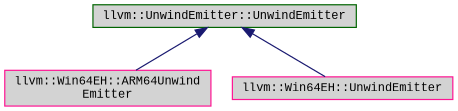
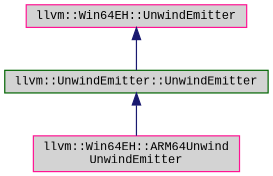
(289, 55) -> (136, 55)
(108, 88) -> (136, 154)
